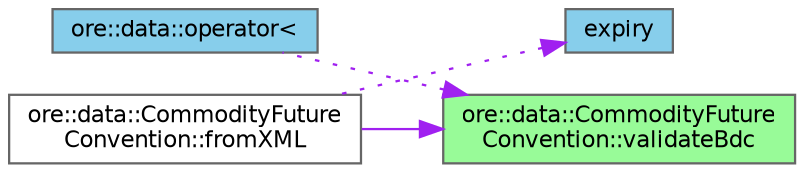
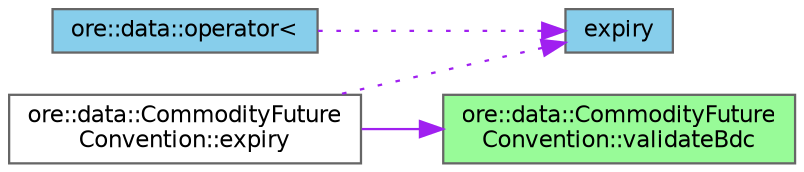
(363, 71) -> (430, 31)
(185, 129) -> (185, 129)
